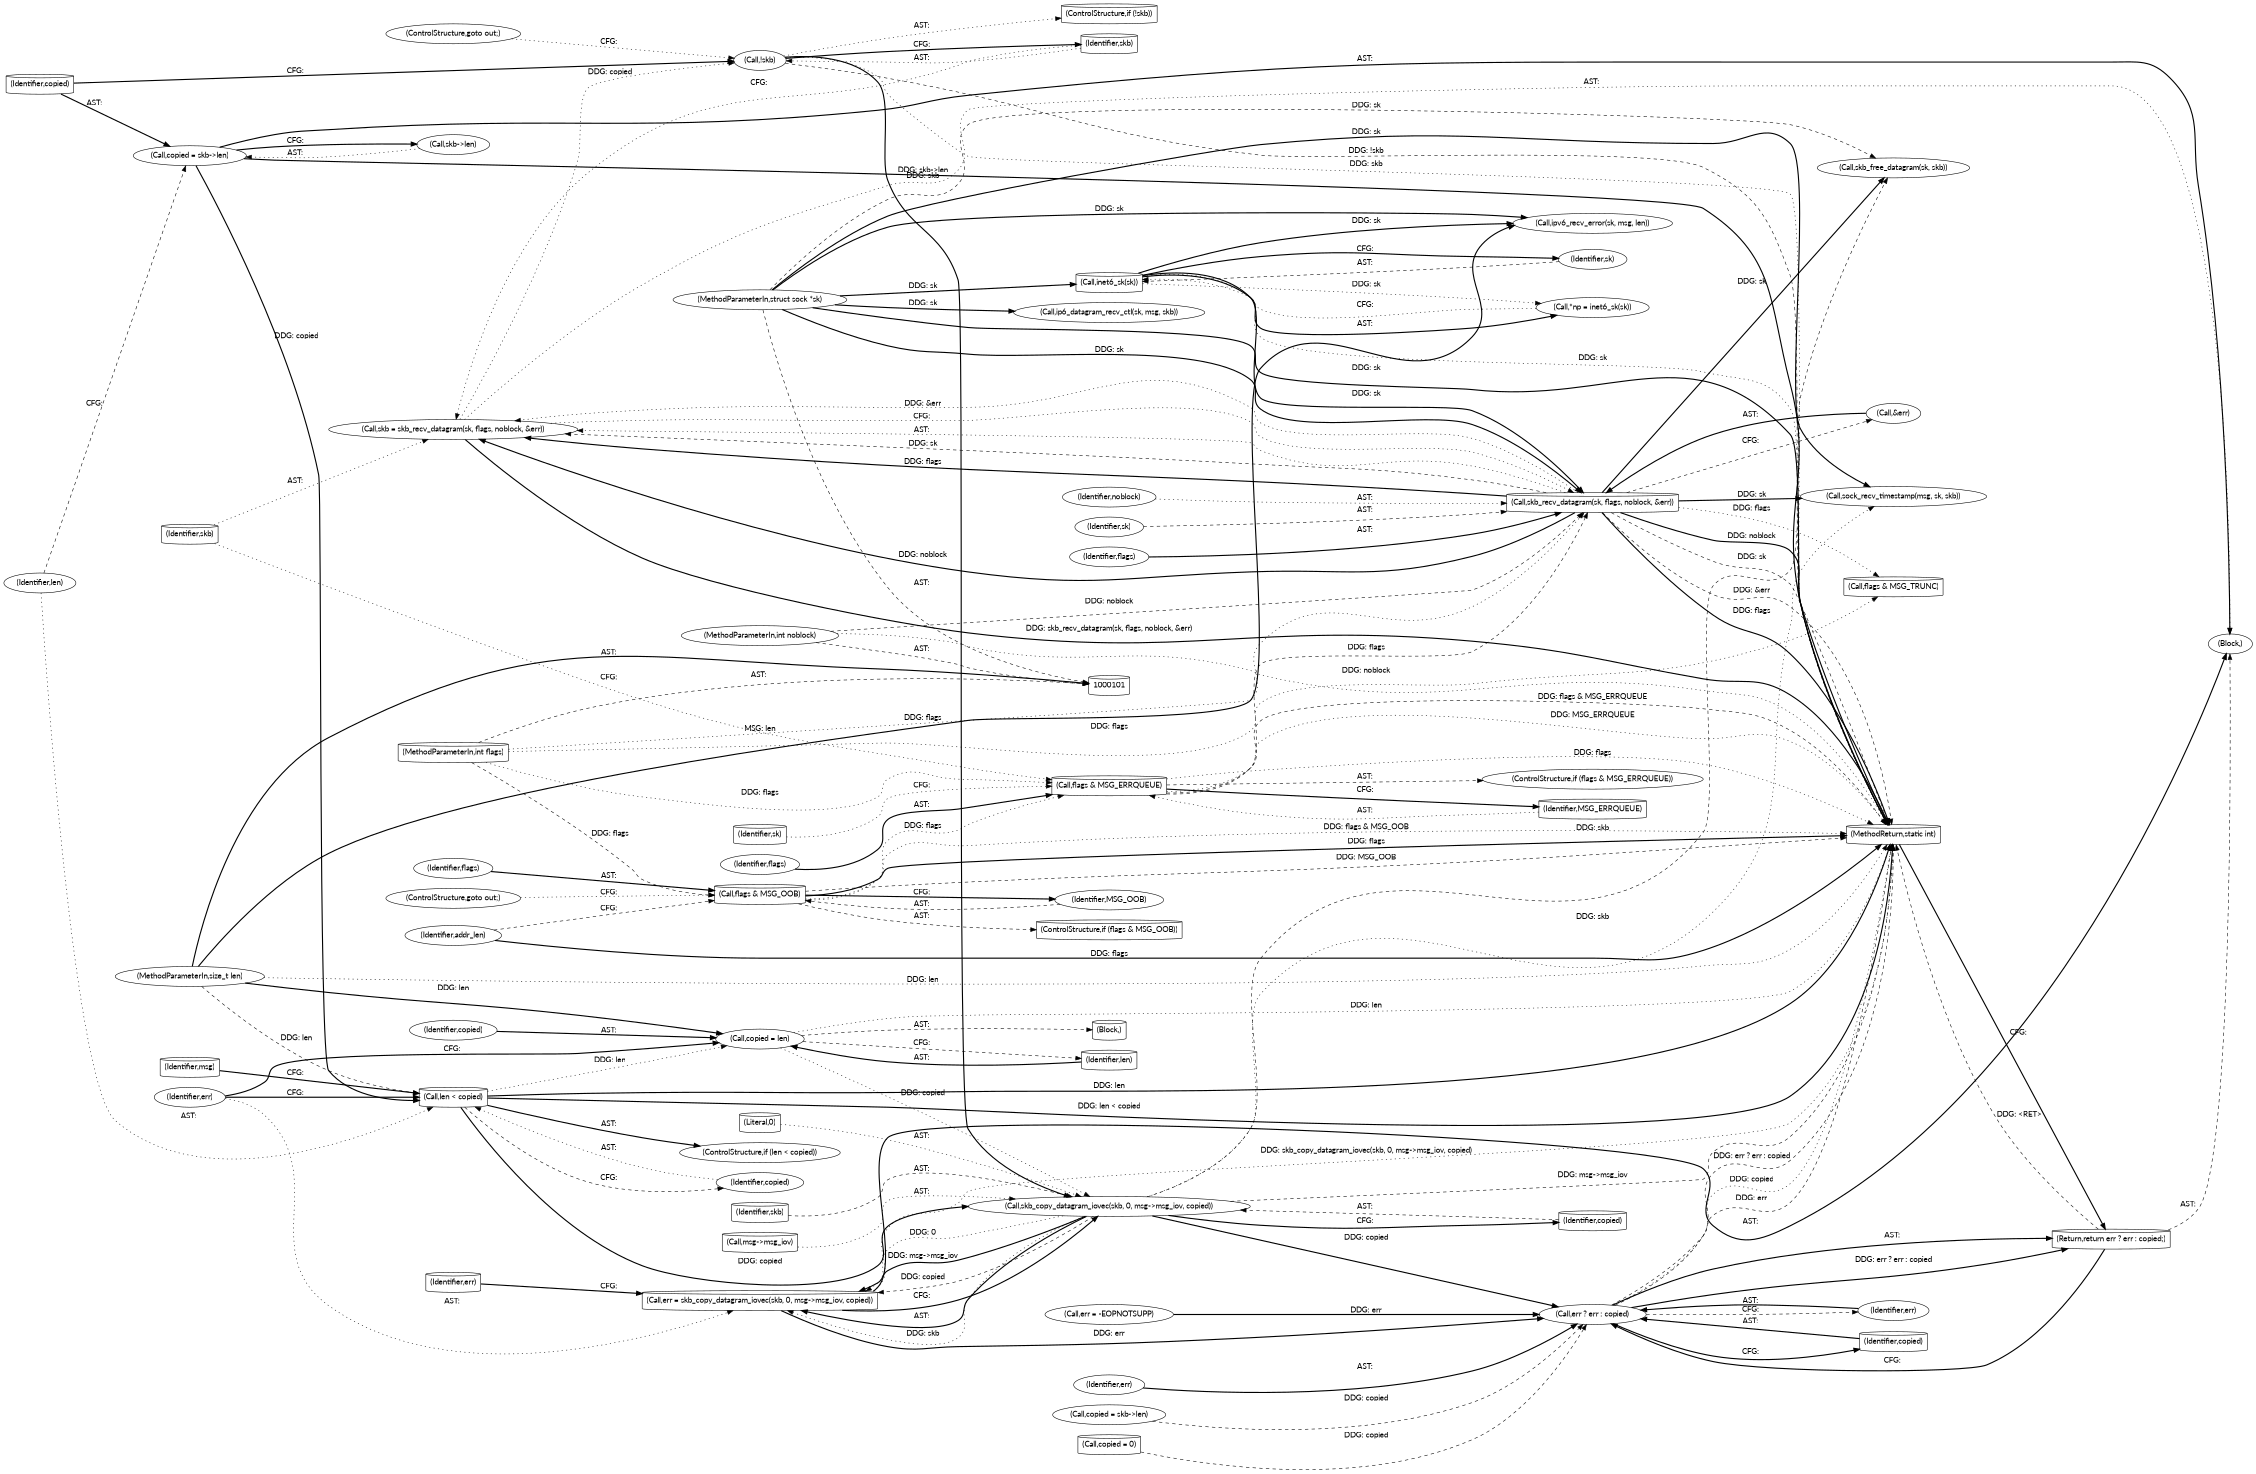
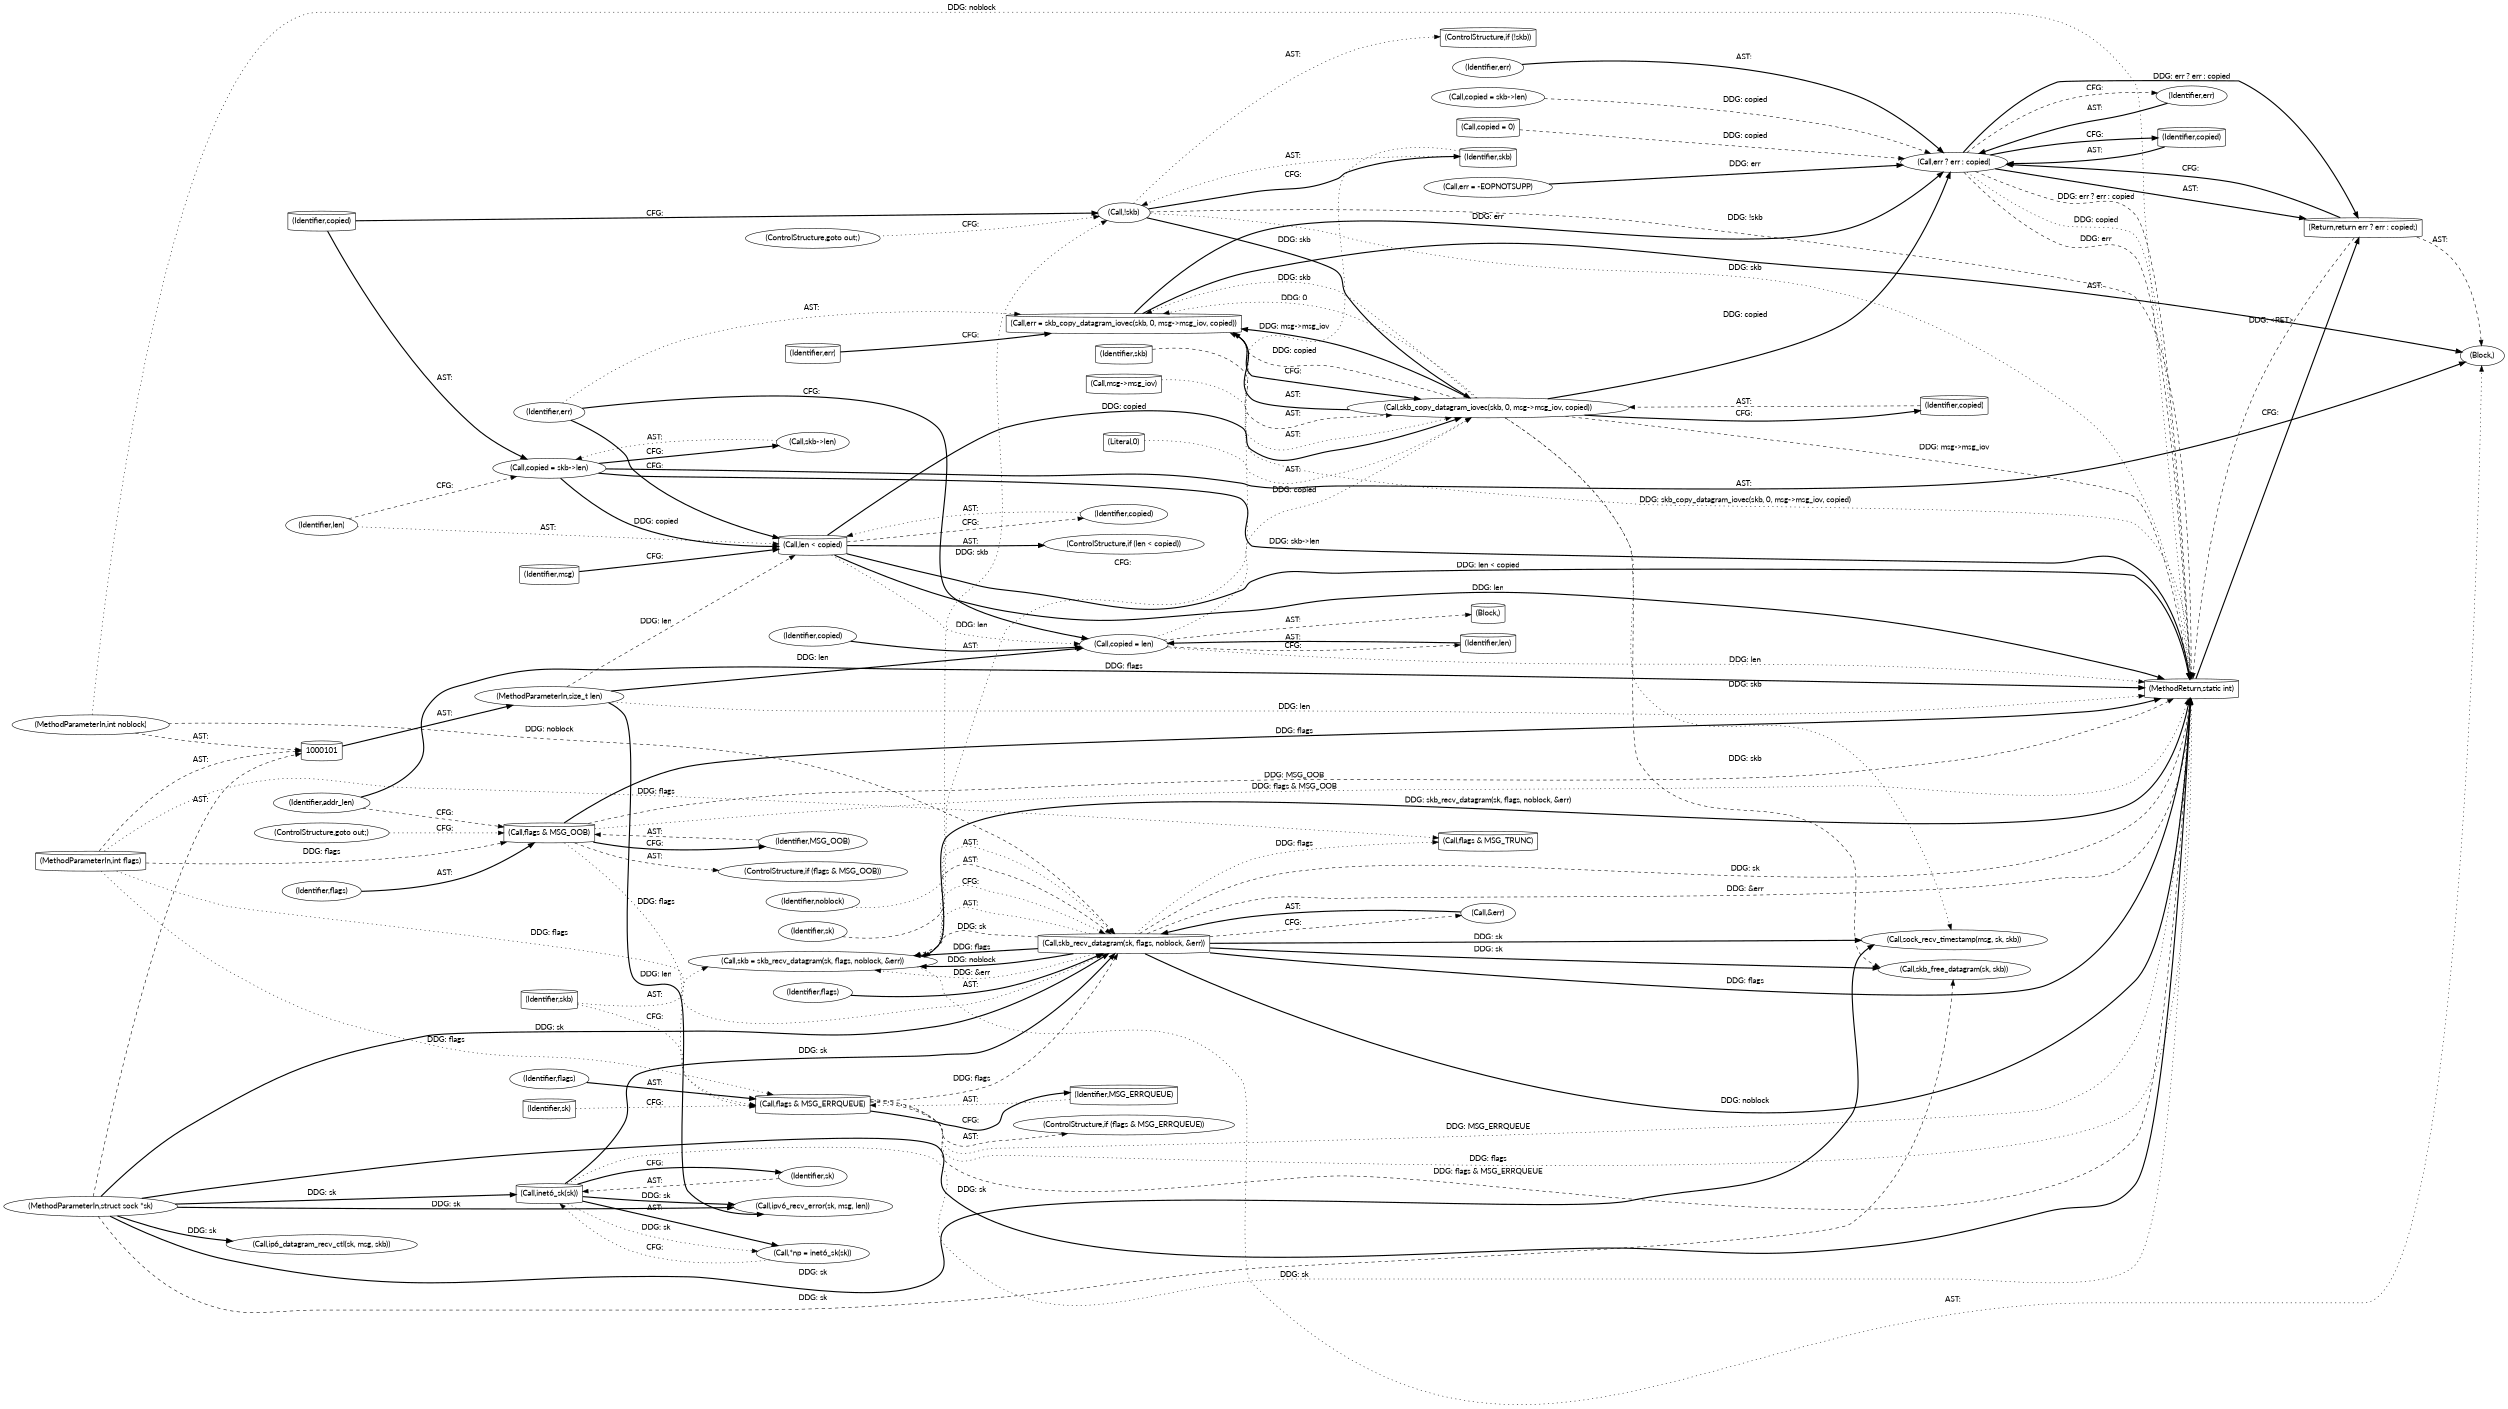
(610, 72) -> (972, 553)
(562, 660) -> (429, 725)
(760, 729) -> (656, 975)
(1109, 930) -> (813, 872)
